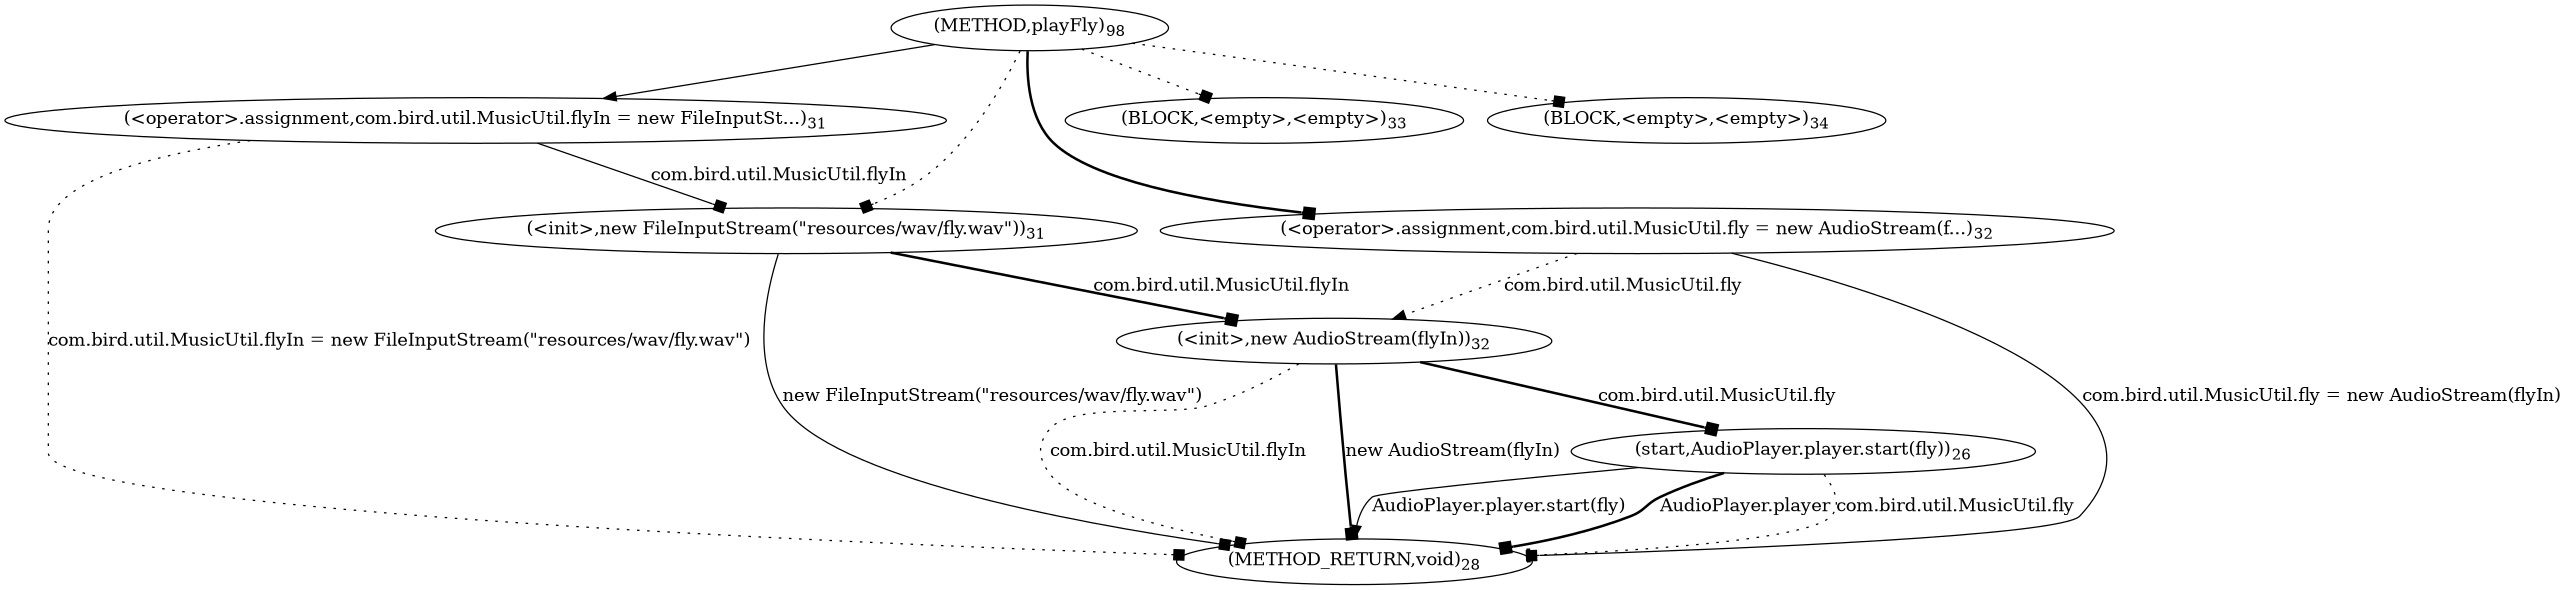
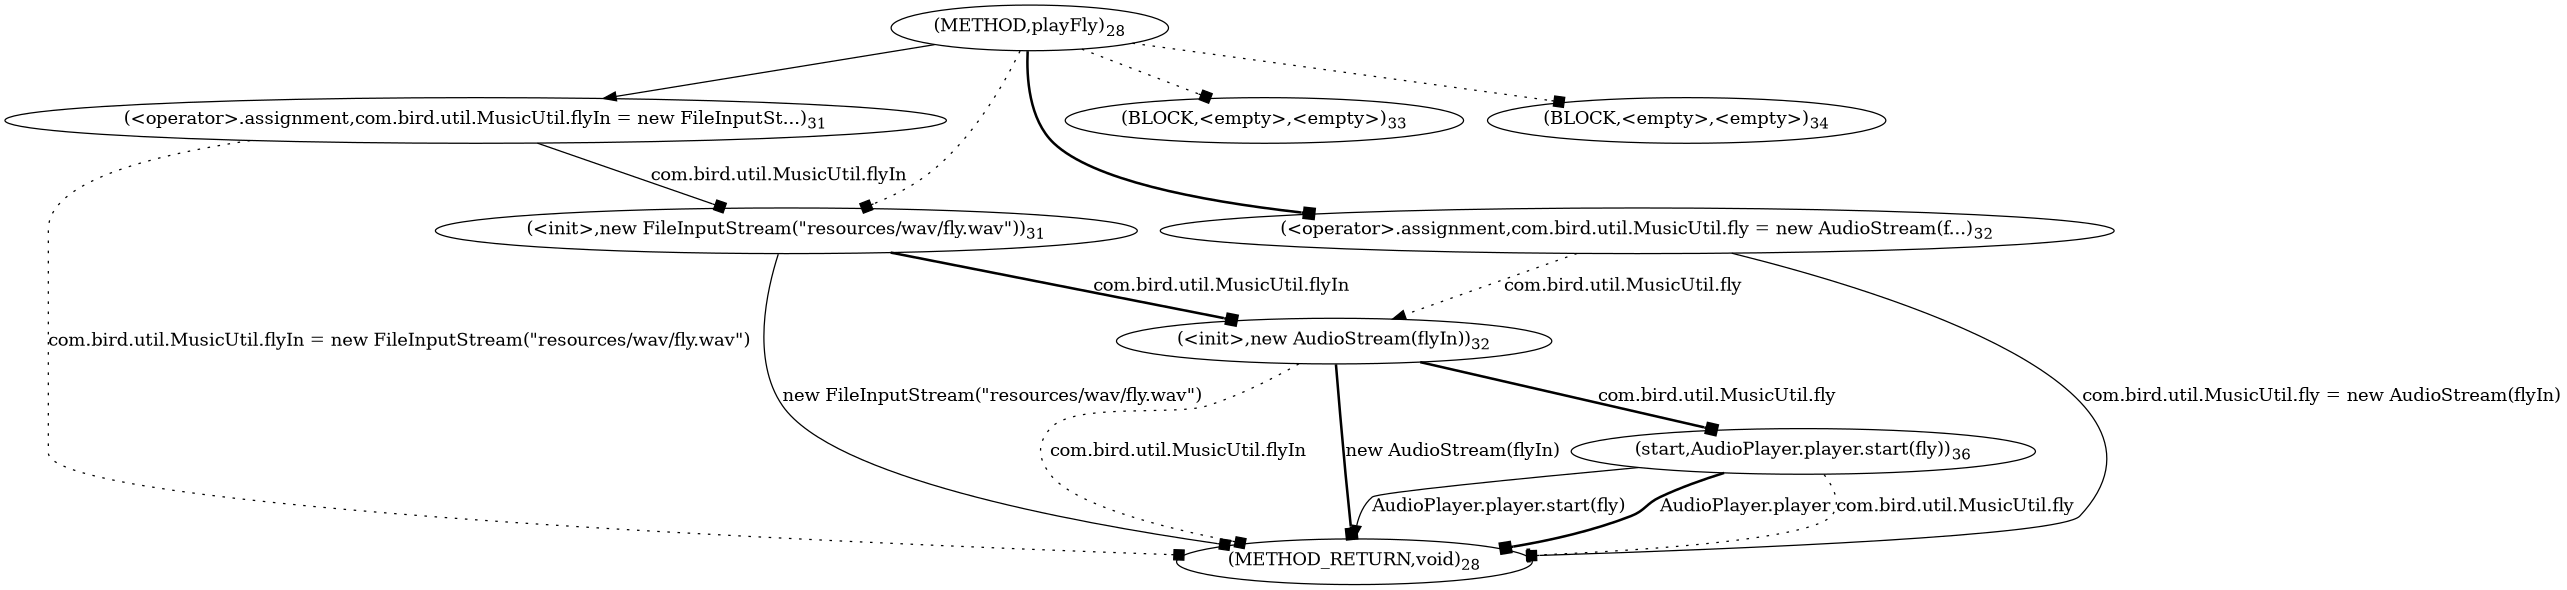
(1116, 26) -> (1116, 26)
(1962, 450) -> (1962, 450)
